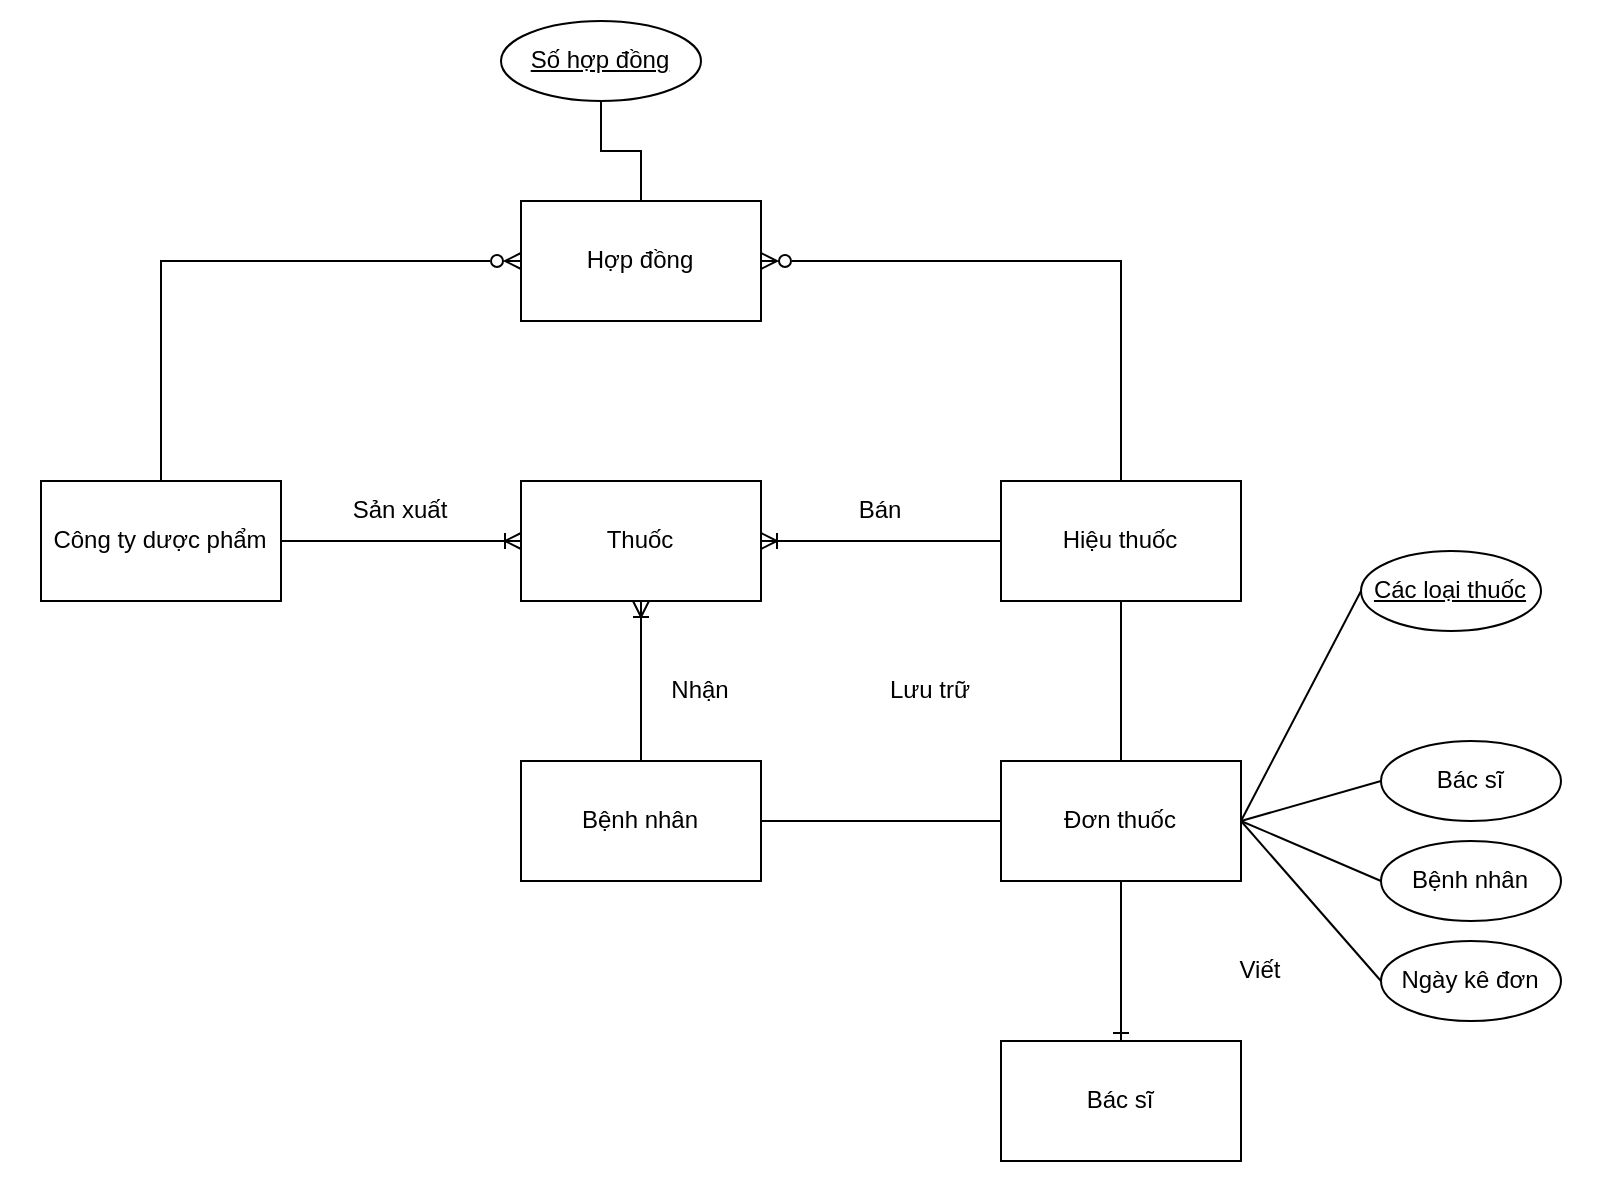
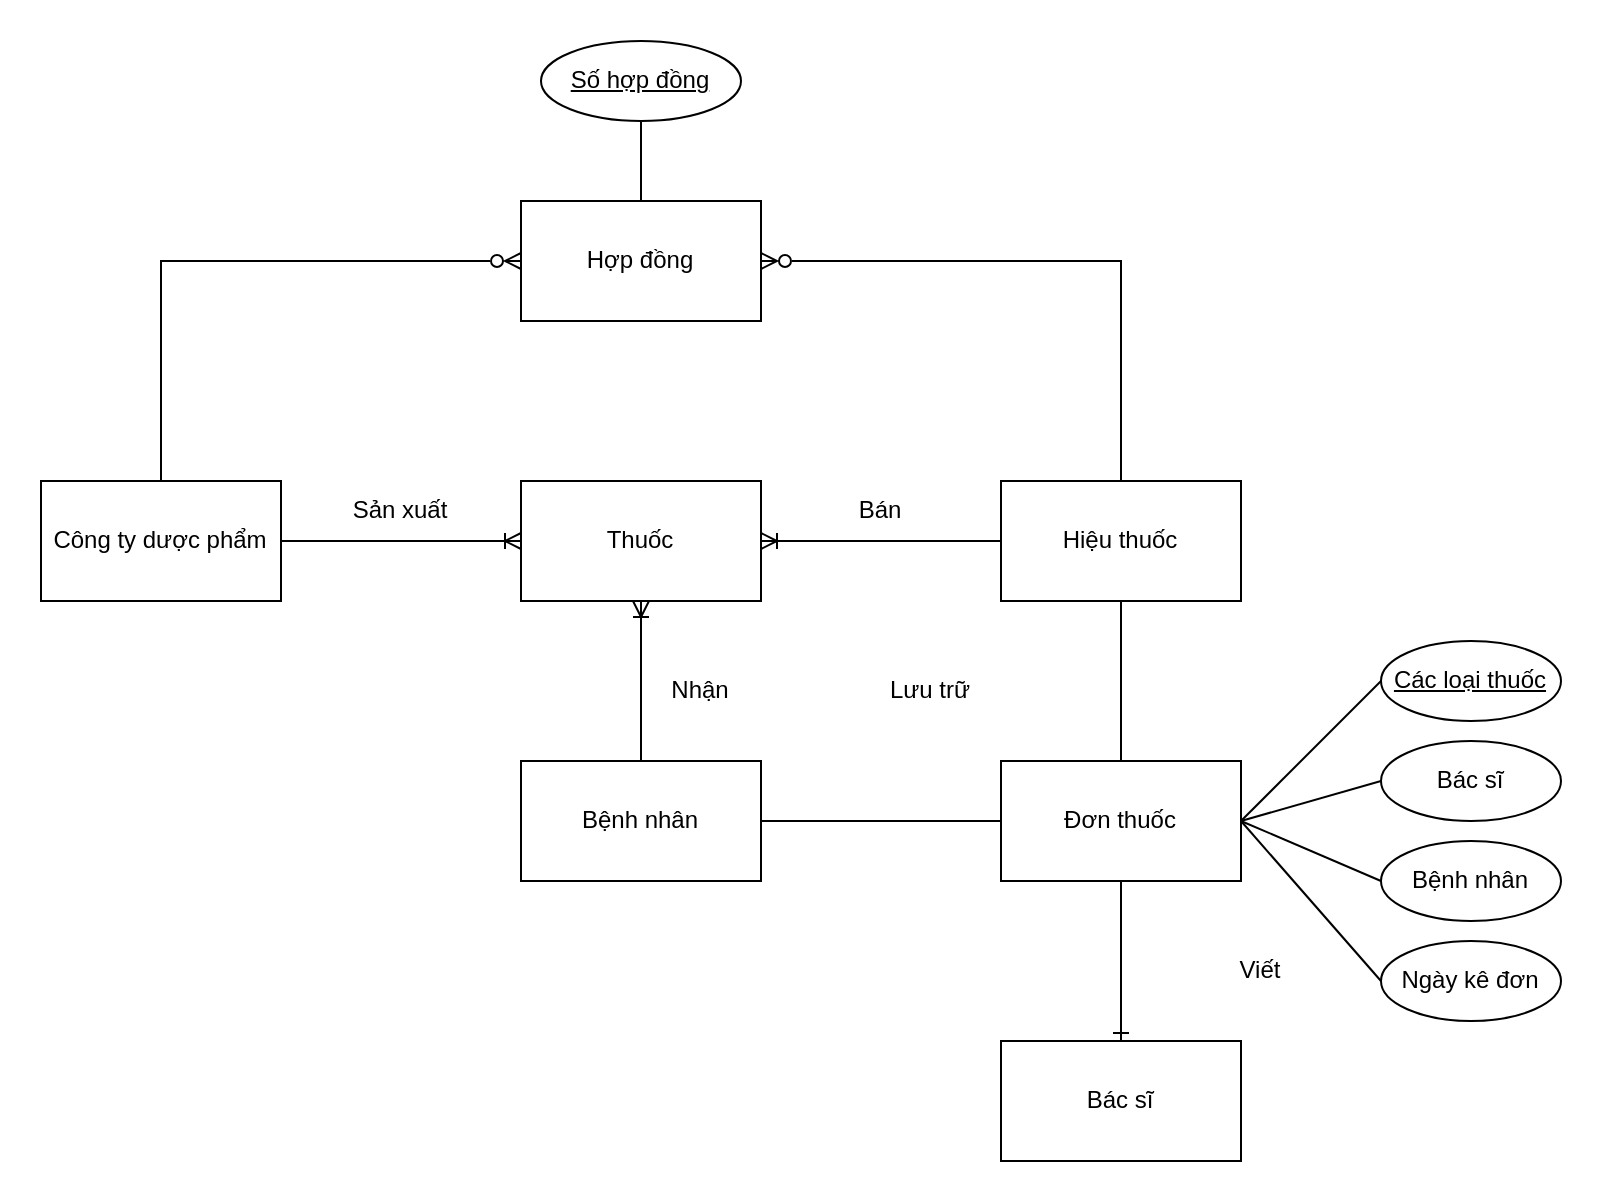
(601, 61) -> (641, 81)
(1451, 591) -> (1471, 681)
